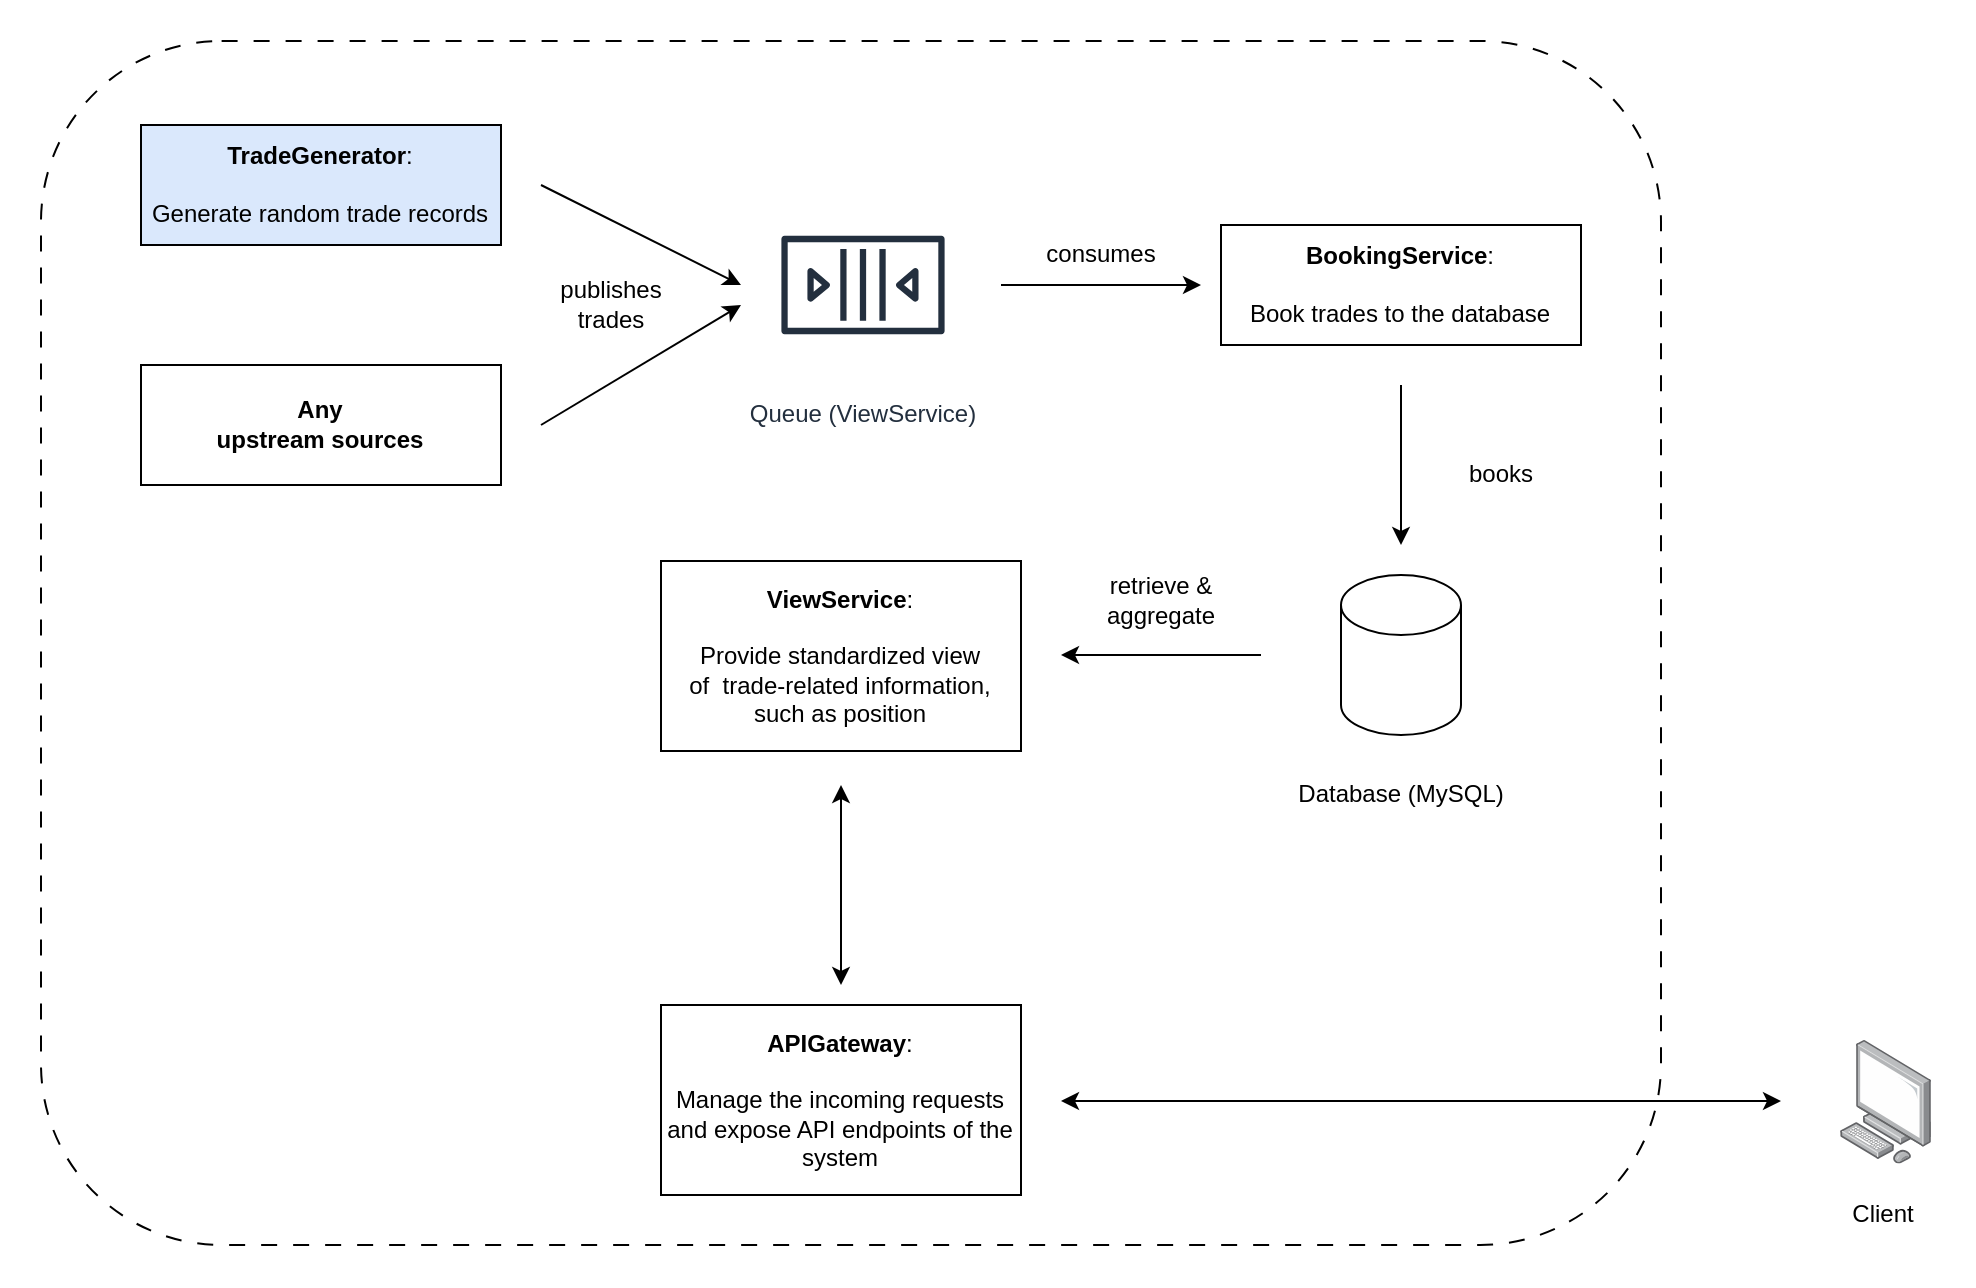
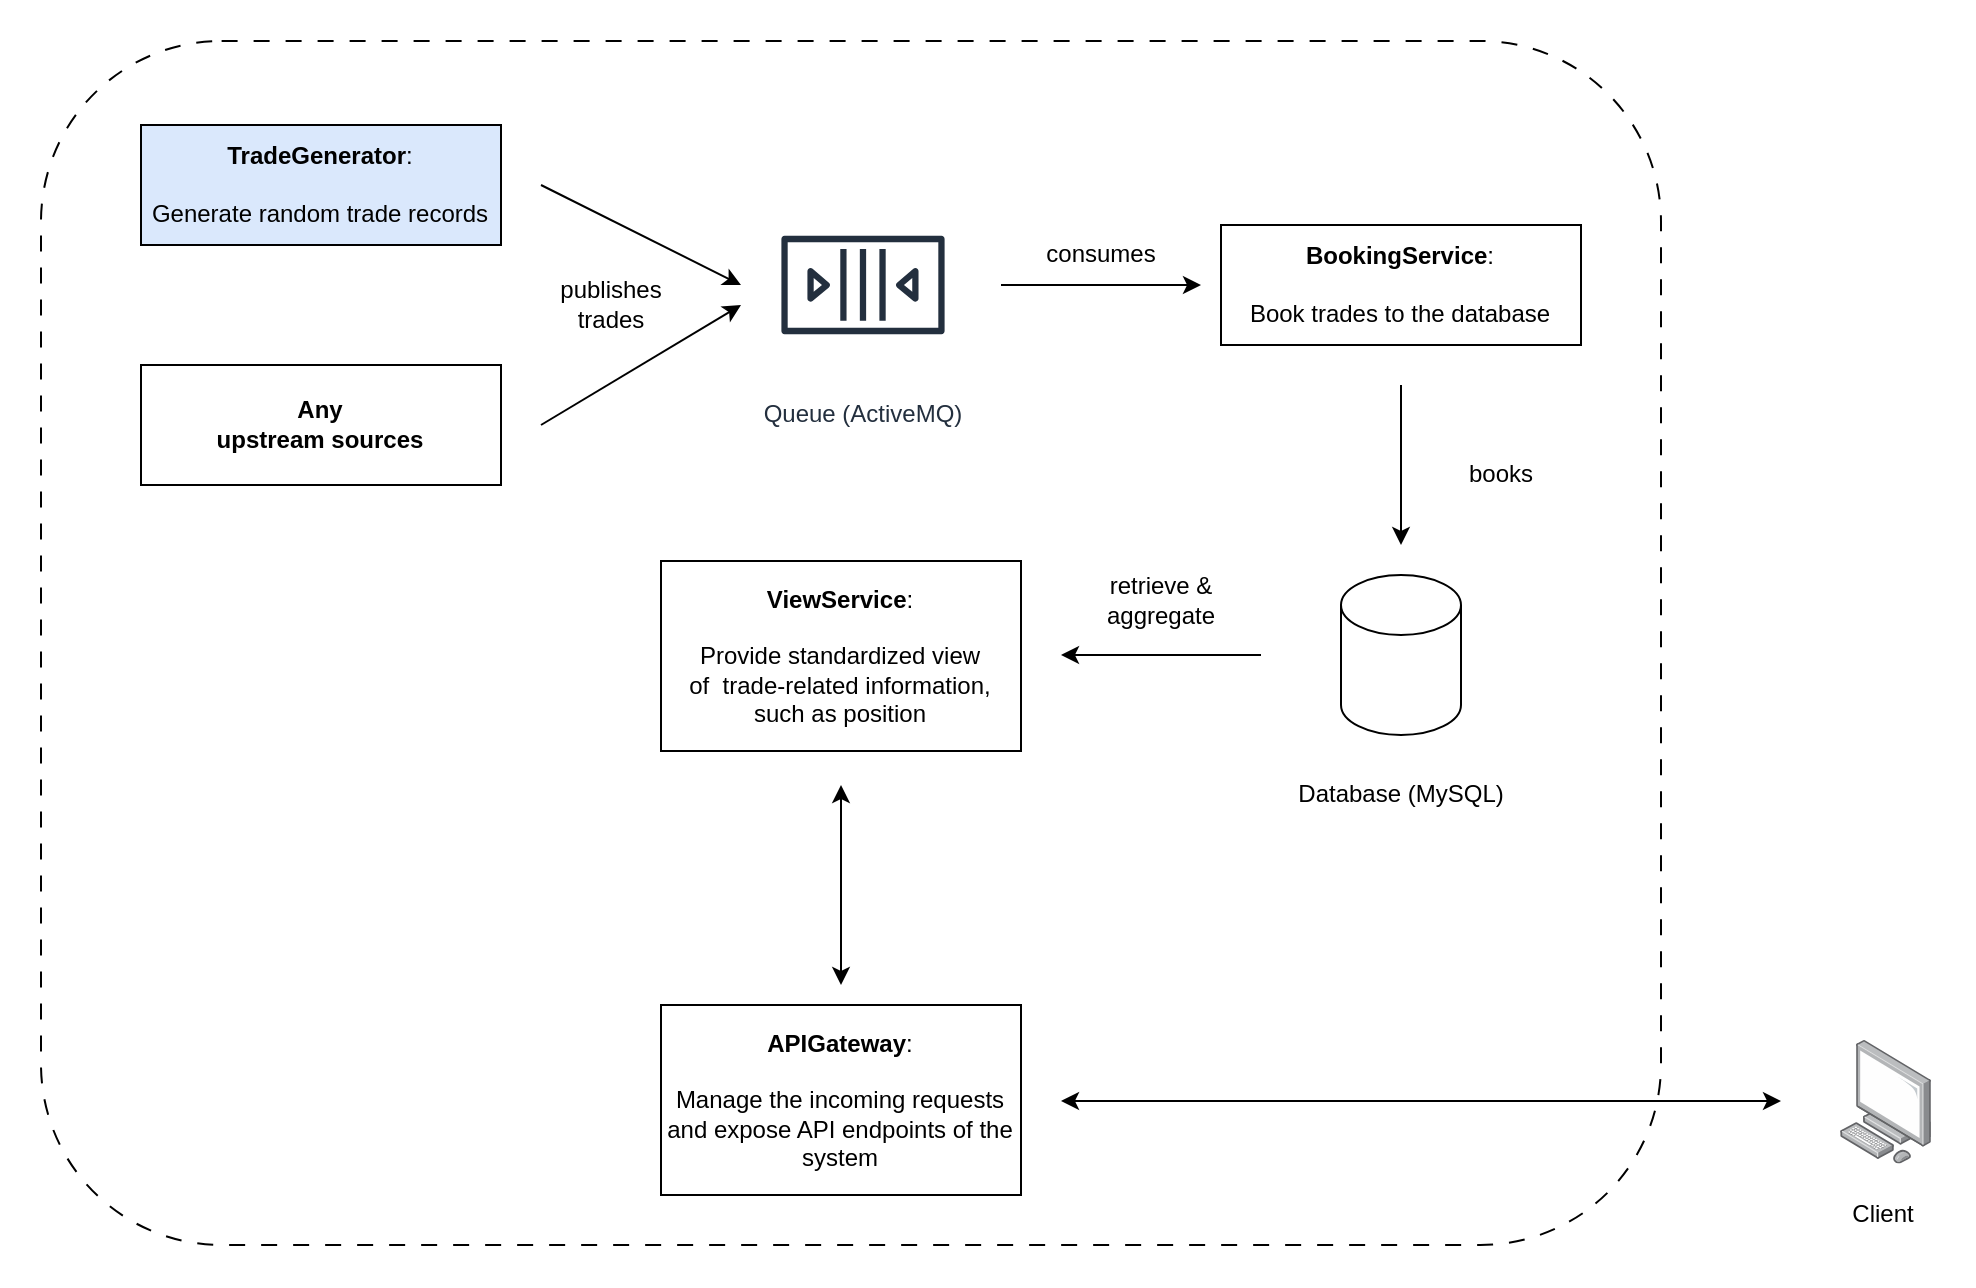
(864, 415) -> (864, 415)
